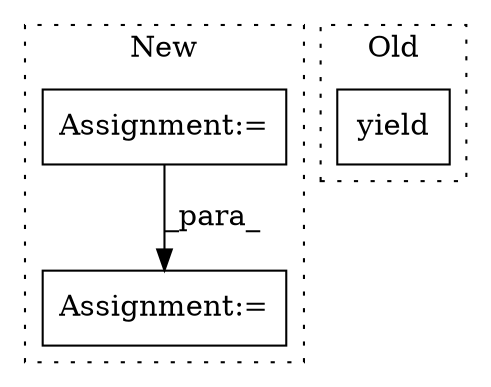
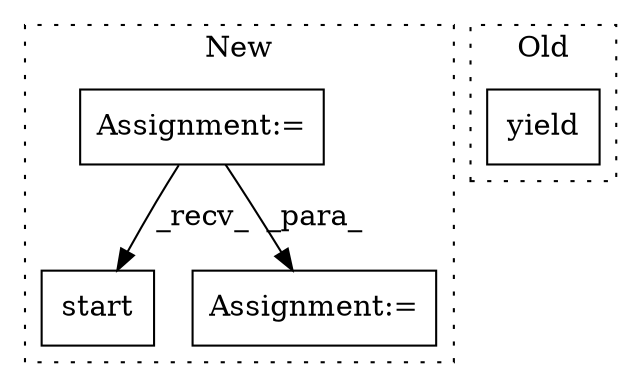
none -> (98, 308)
